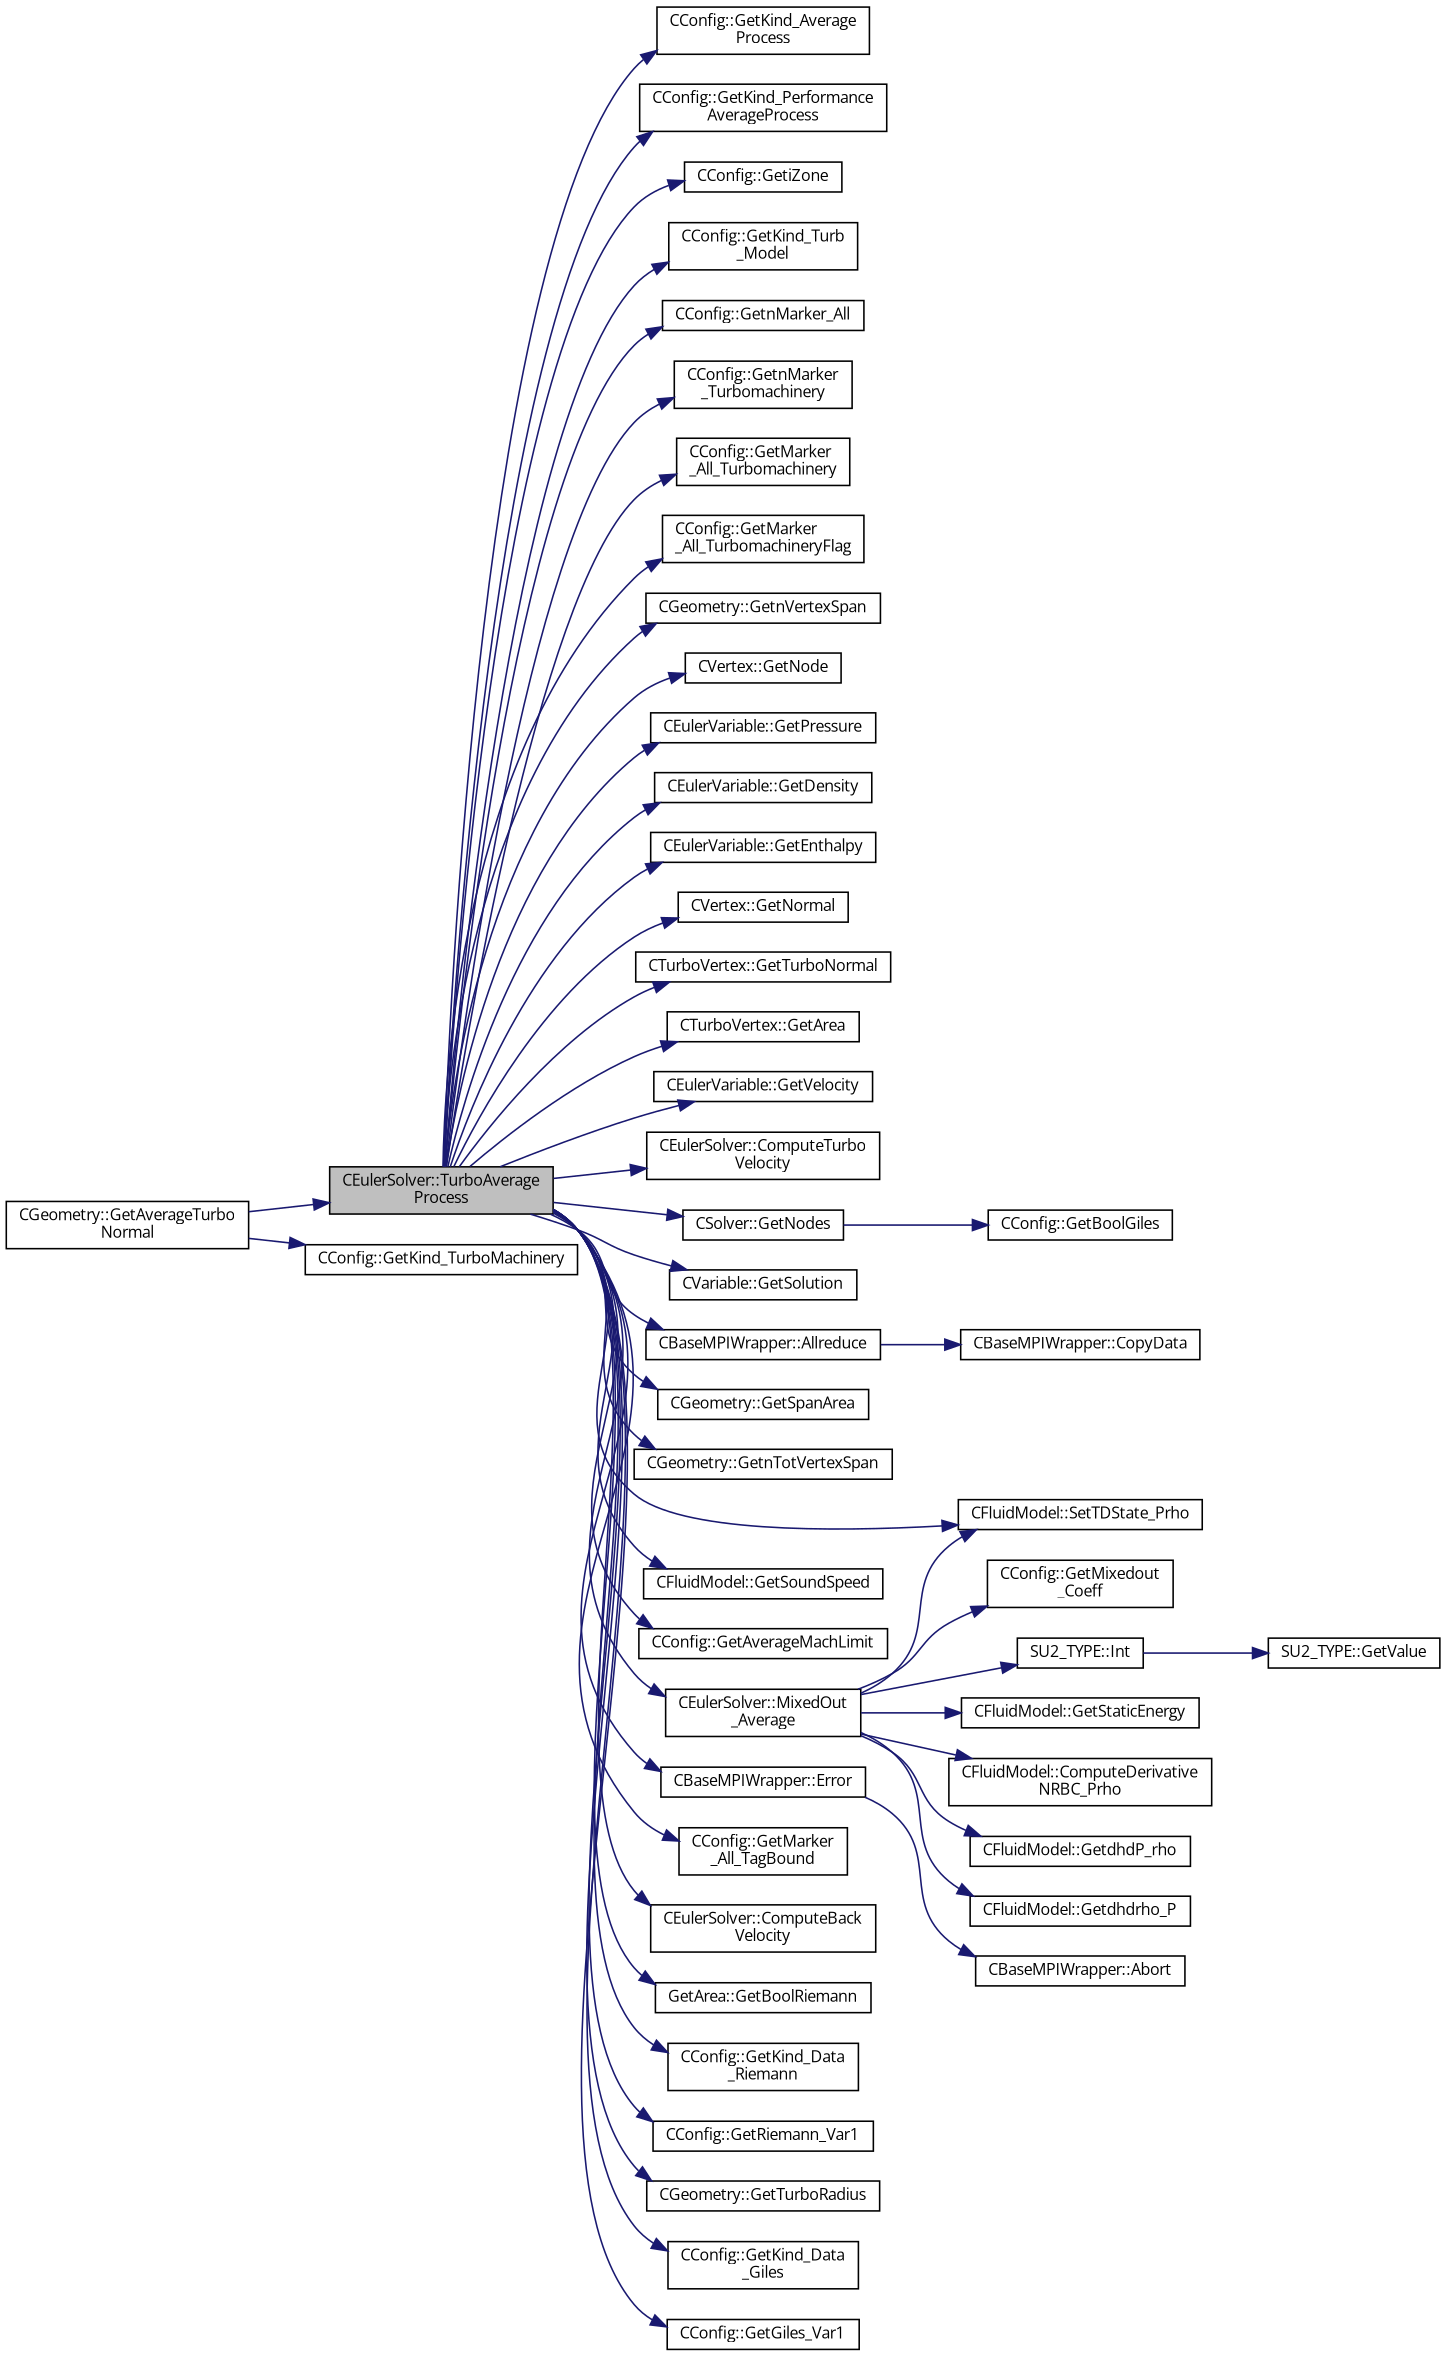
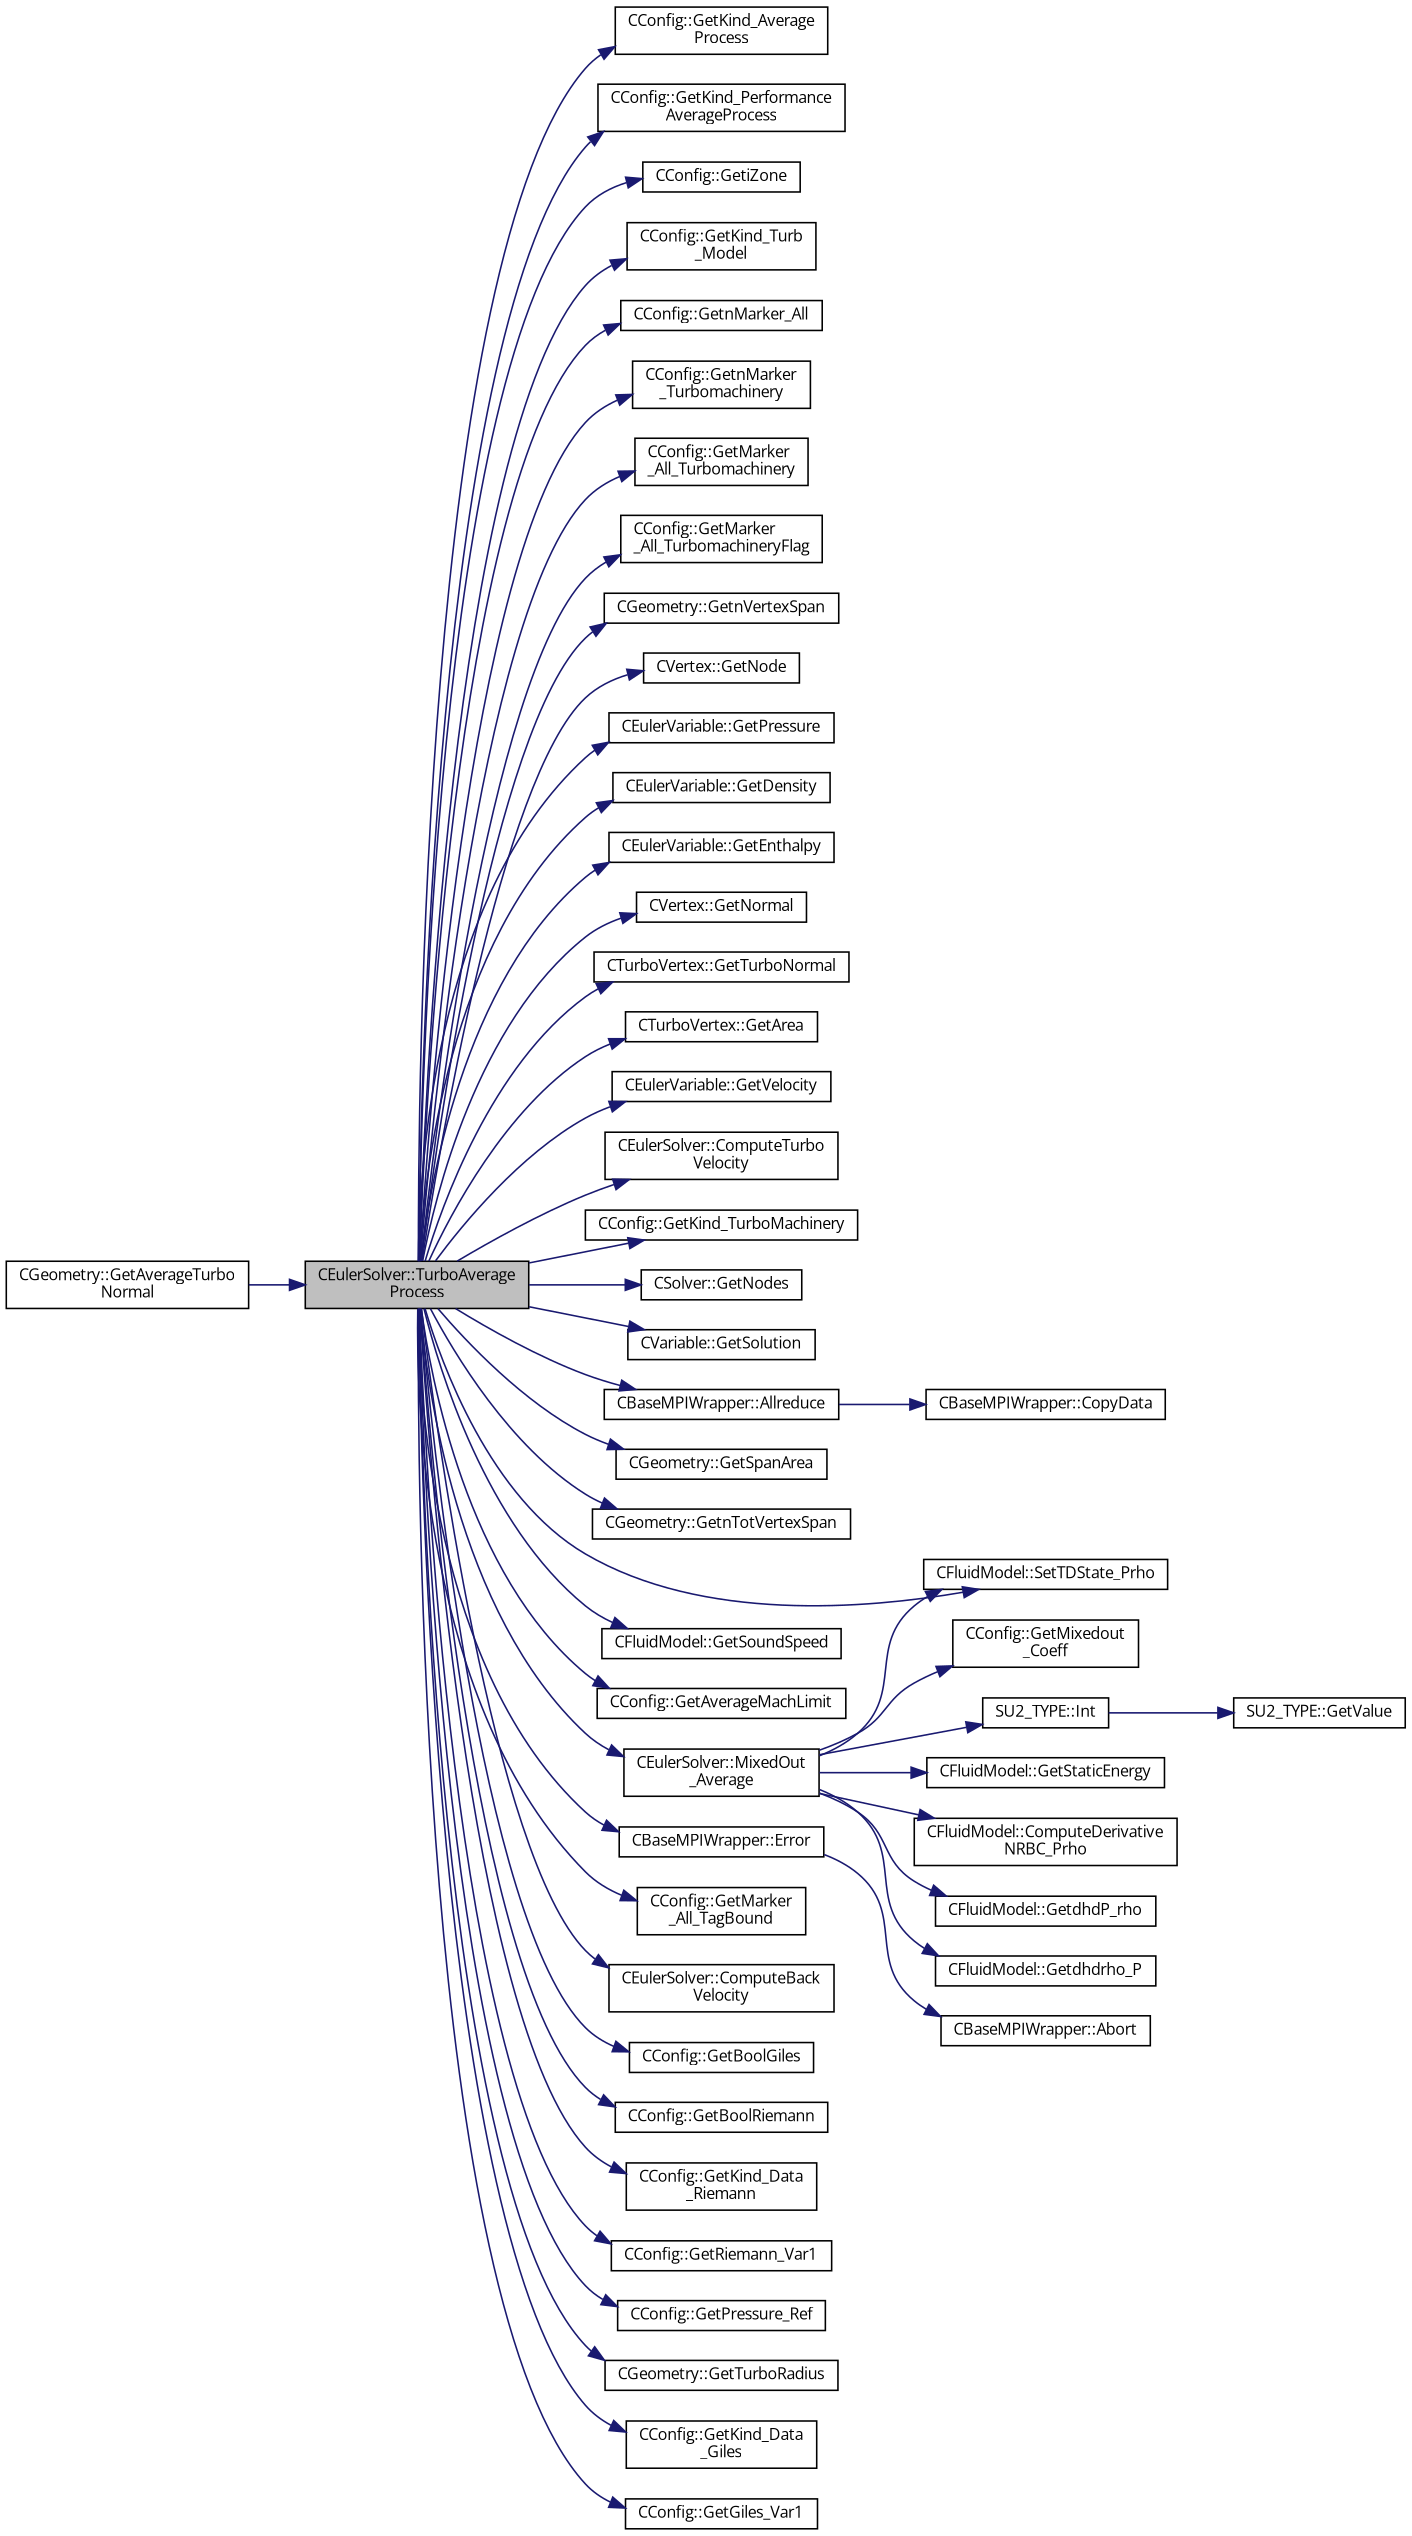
(908, 1225) -> (479, 1733)
(269, 1241) -> (579, 1253)
(763, 1998) -> (722, 2117)
none -> (722, 2316)
